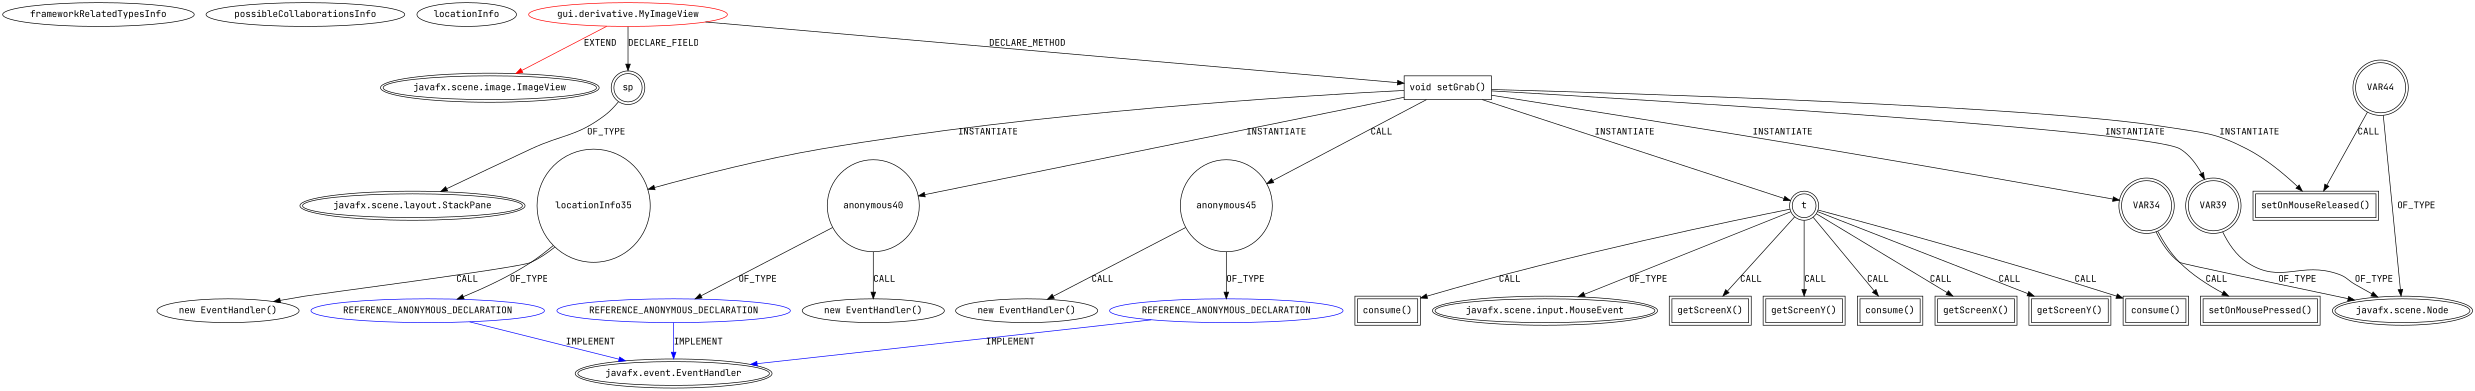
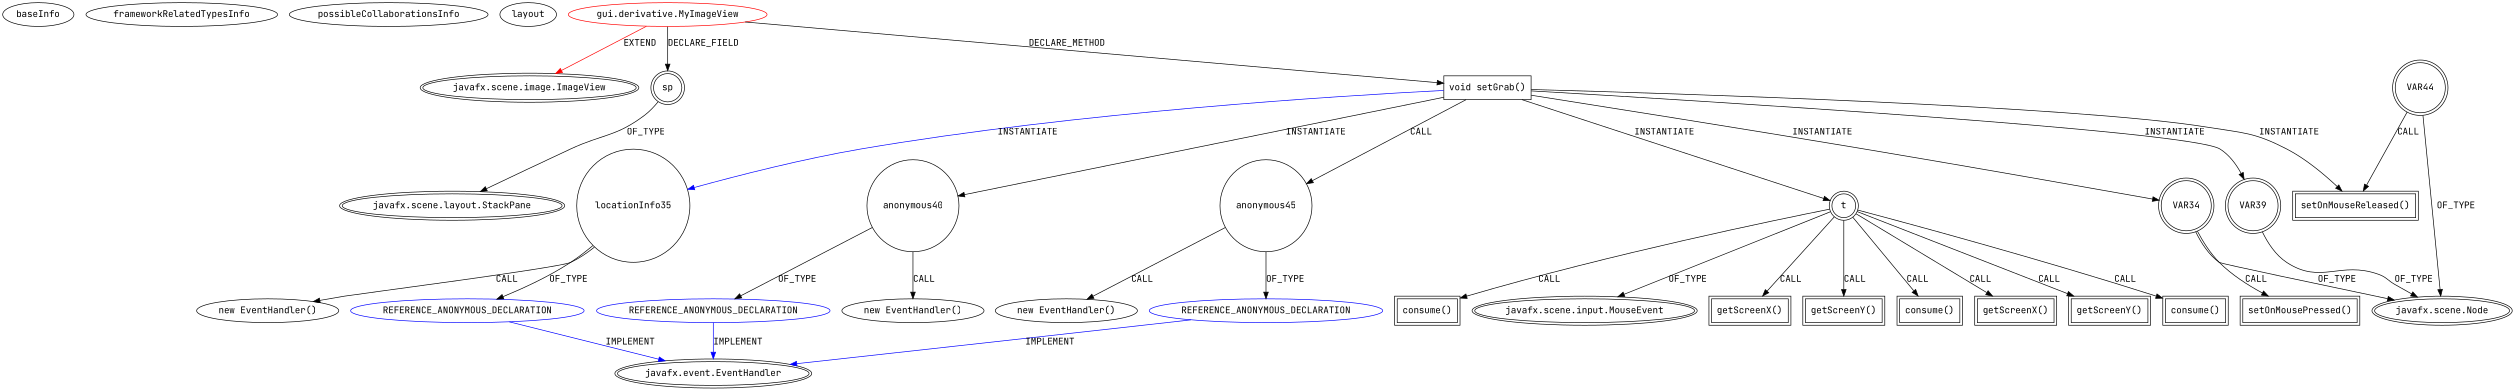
none -> (38, 15)
(467, 15) -> (528, 15)
(1027, 121) -> (1066, 121)
